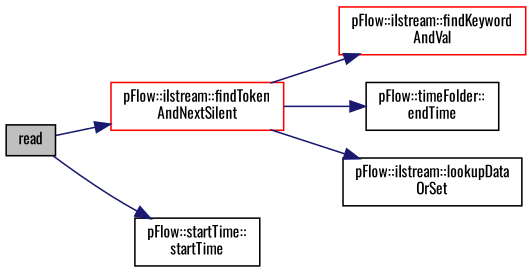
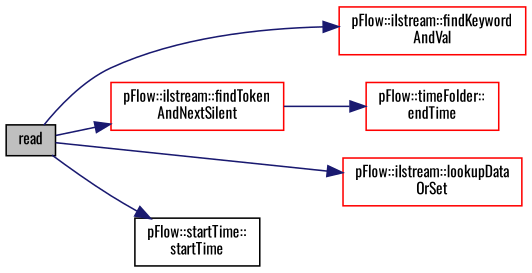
(308, 71) -> (172, 47)
(432, 106) -> (432, 106)
(308, 142) -> (191, 157)
(432, 182) -> (432, 182)
